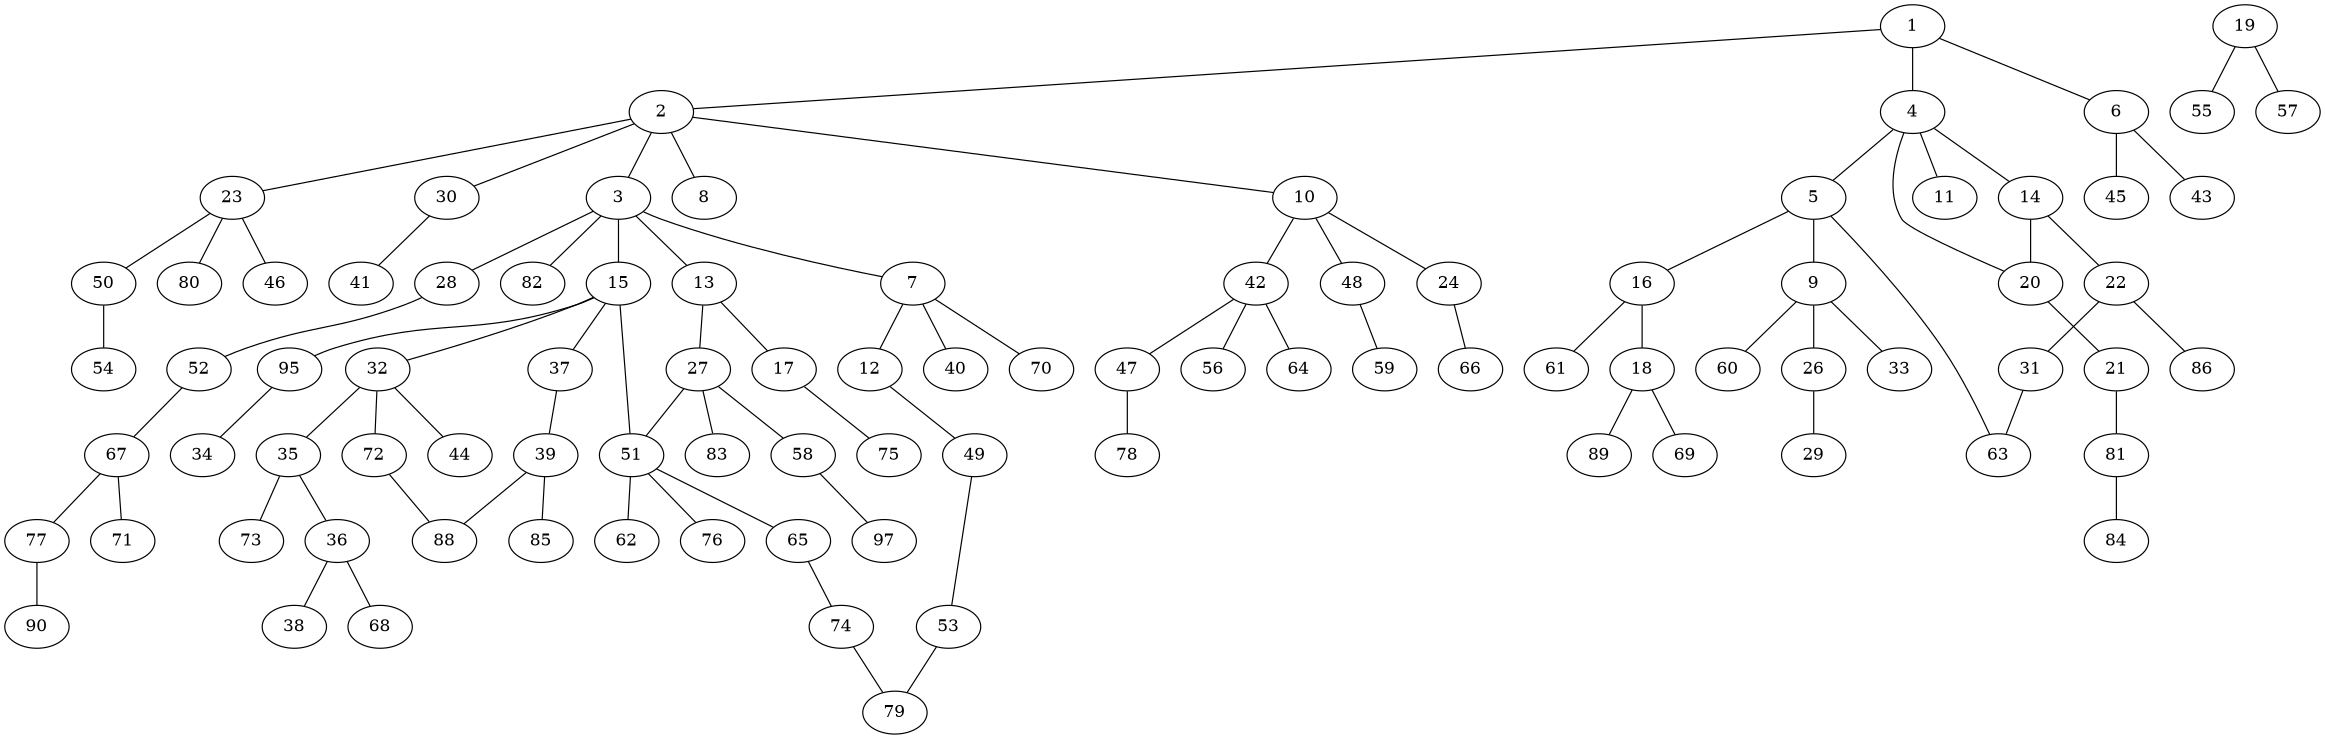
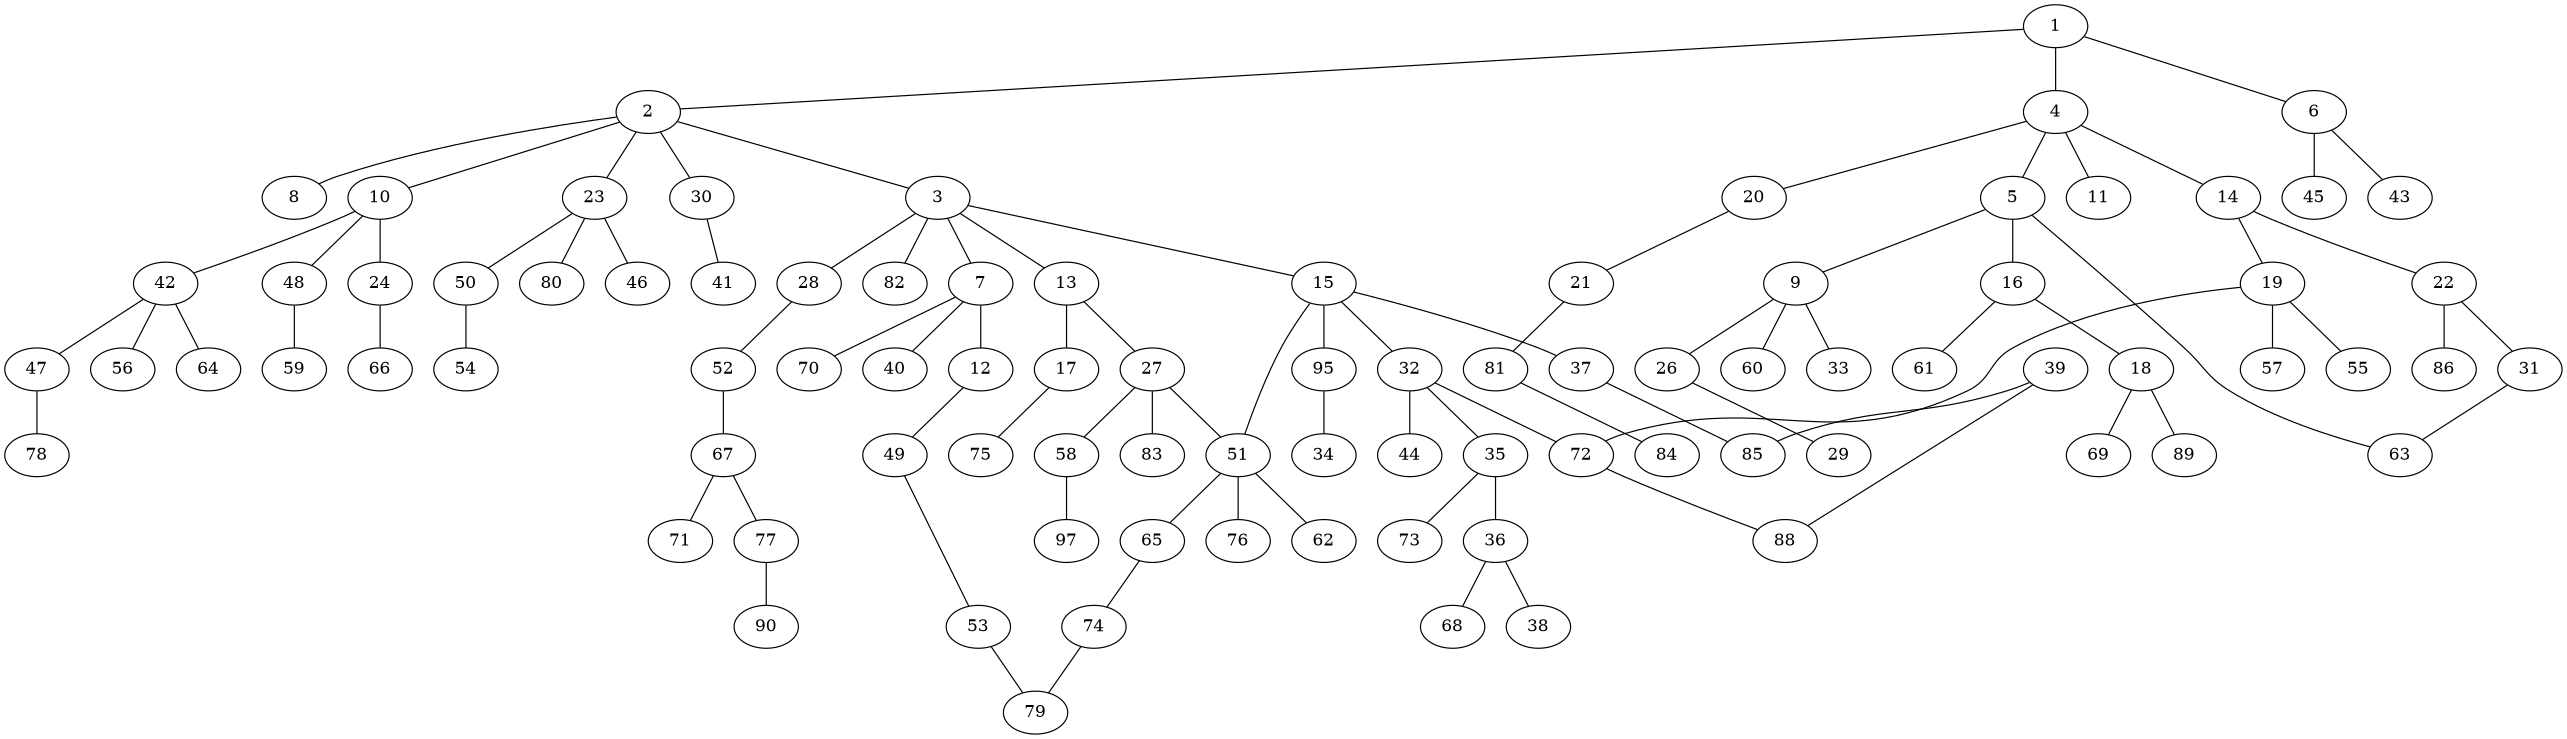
(2031, 241) -> (2251, 241)
none -> (1967, 391)
(553, 412) -> (1667, 412)
